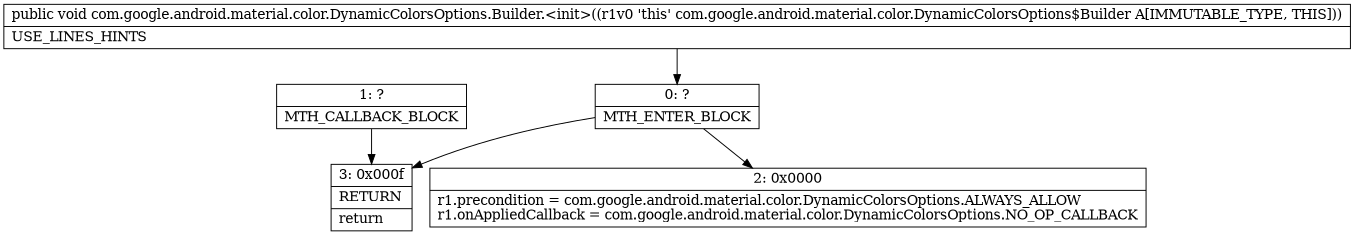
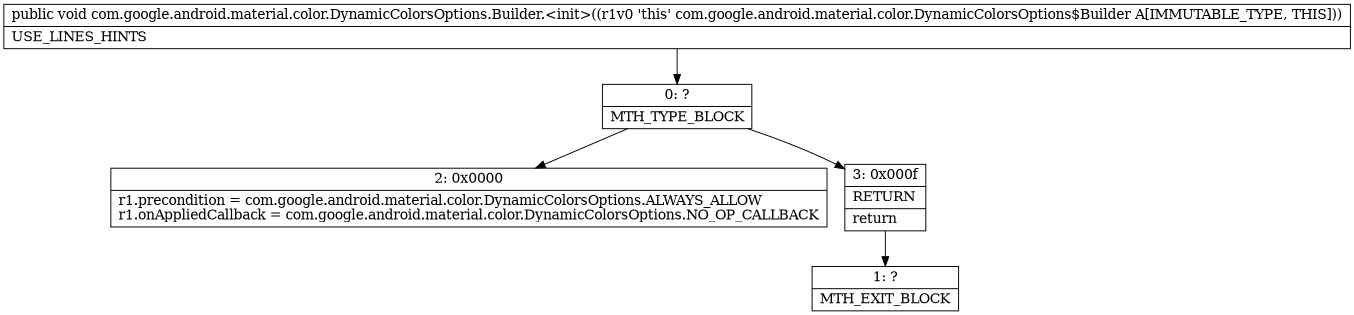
(372, 117) -> (885, 299)
(677, 117) -> (677, 117)
(372, 142) -> (885, 244)
